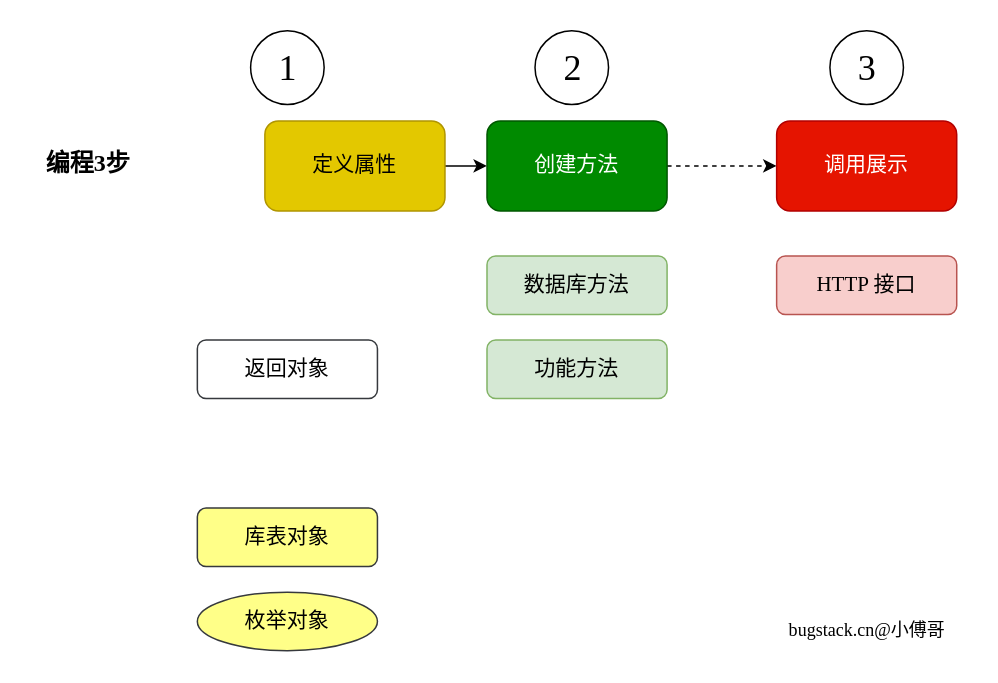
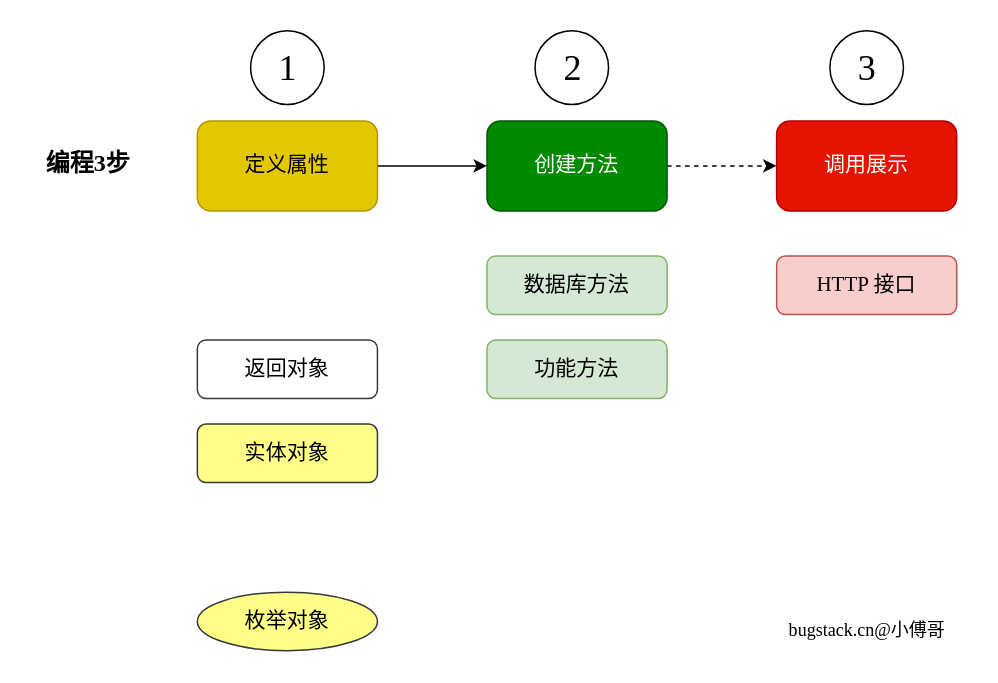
(355, 166) -> (287, 166)
none -> (287, 453)
(287, 537) -> none
